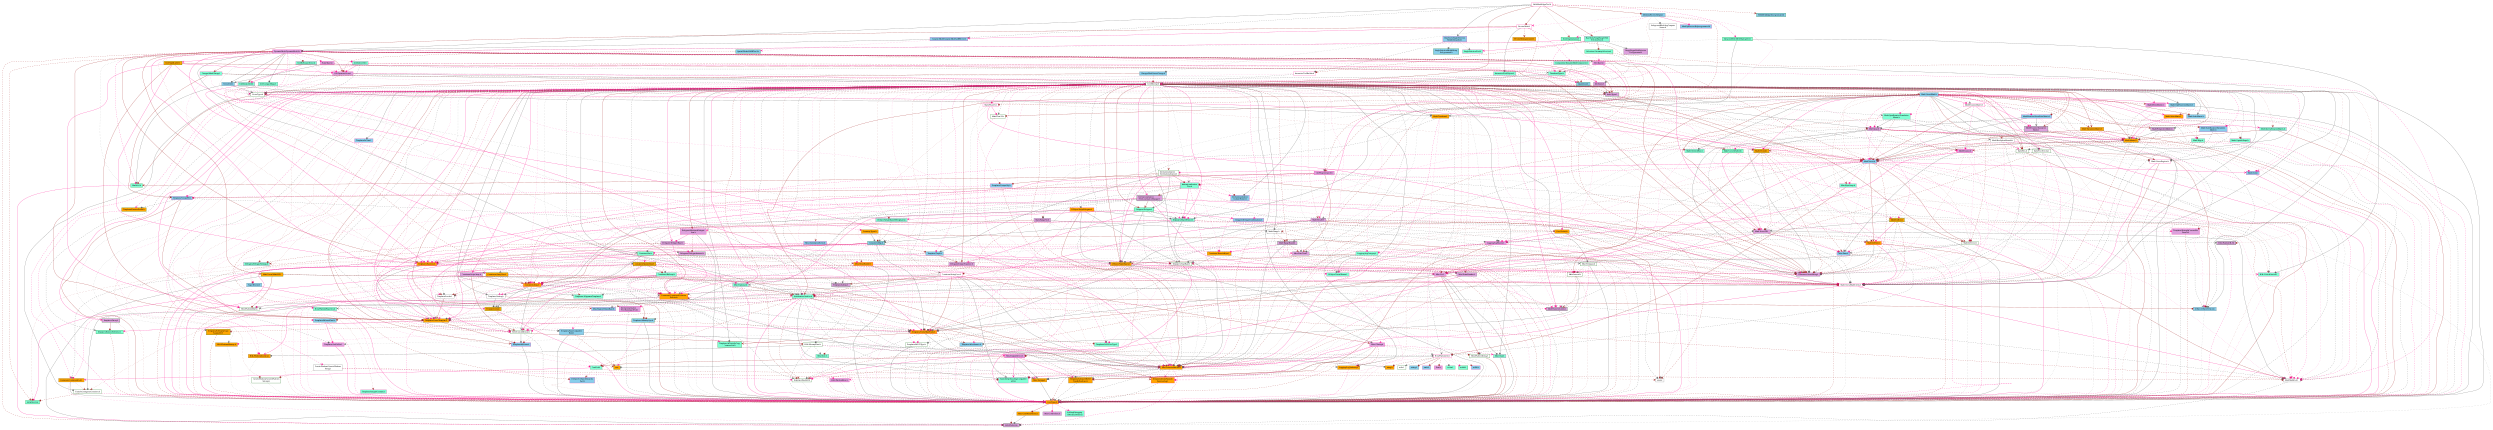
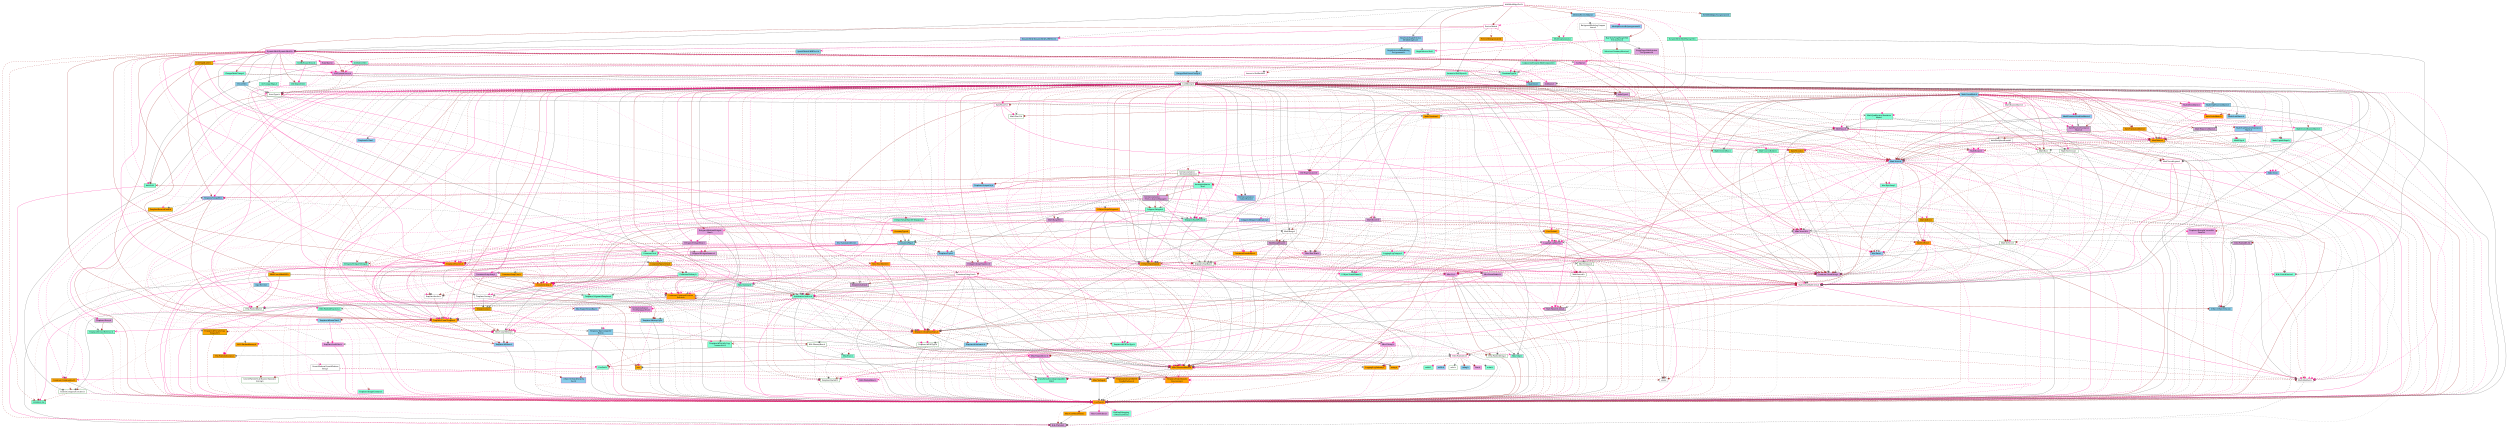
(827, 338) -> (828, 338)
(1427, 368) -> none
(266, 380) -> (260, 380)
